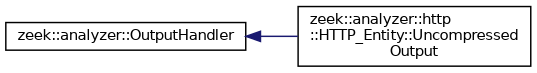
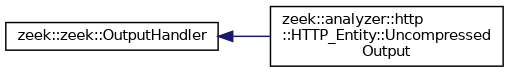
(126, 36) -> (112, 36)
